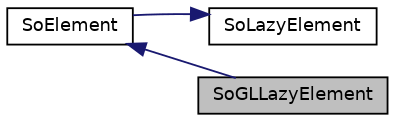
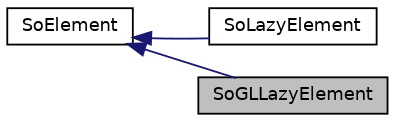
(162, 14) -> (180, 39)
